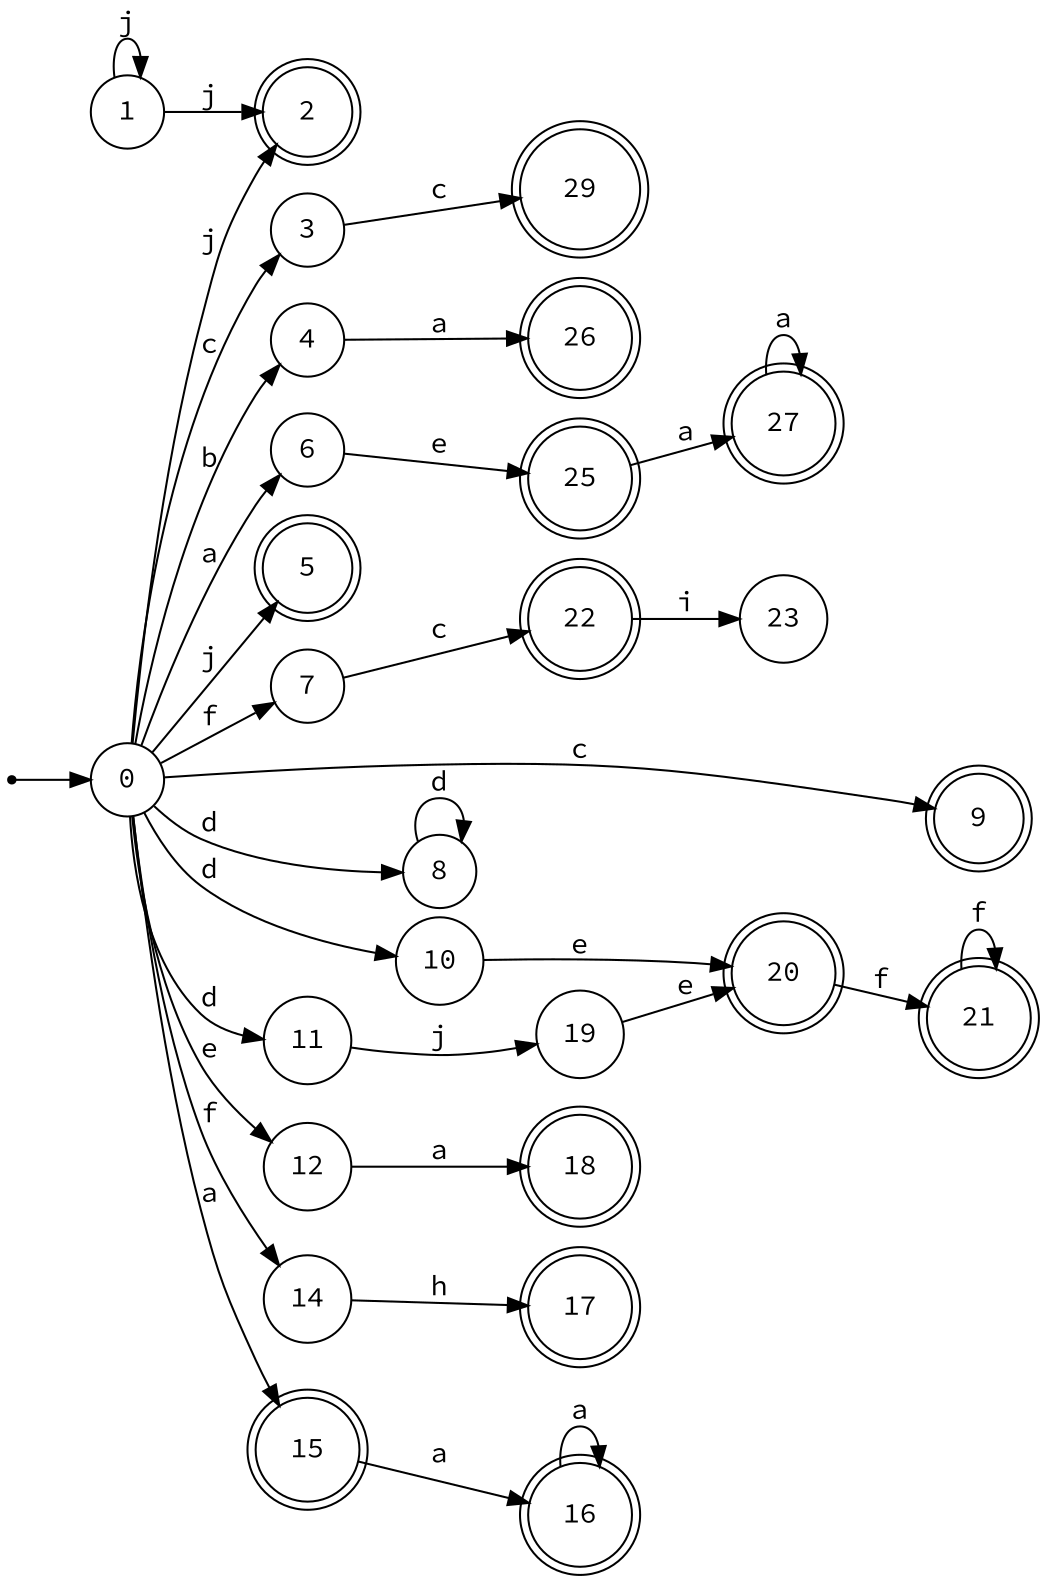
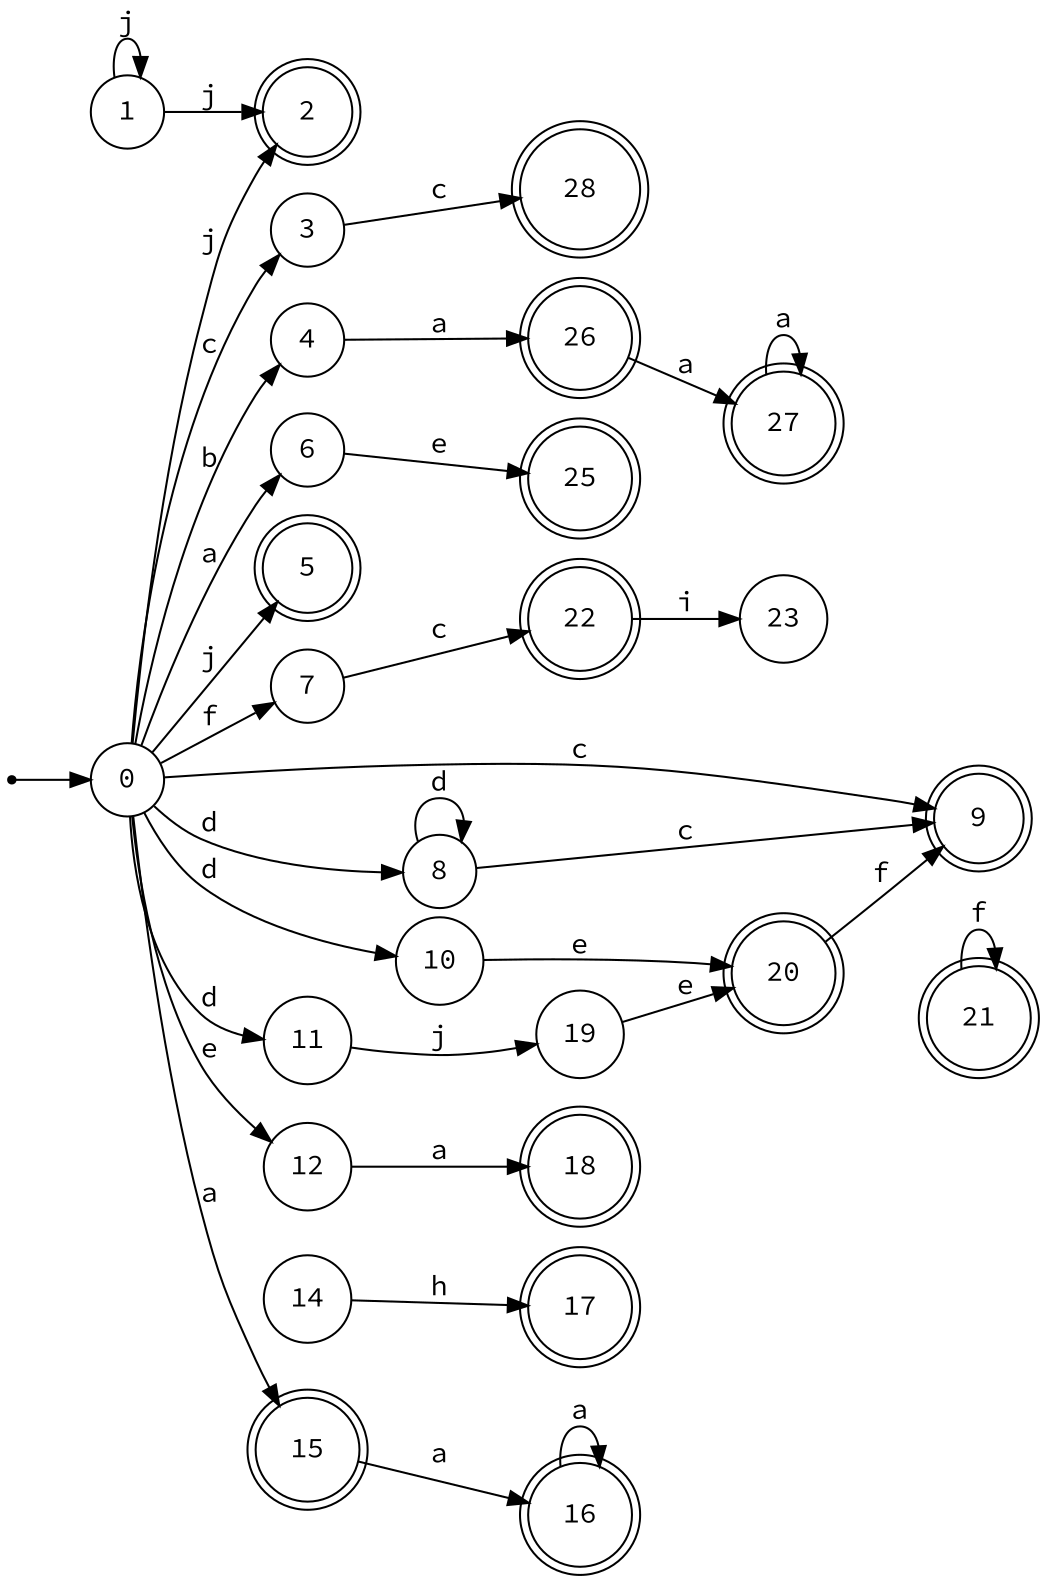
(580, 189) -> (580, 189)
(672, 454) -> (672, 377)
none -> (695, 846)
(871, 993) -> (877, 901)
(186, 1086) -> none
